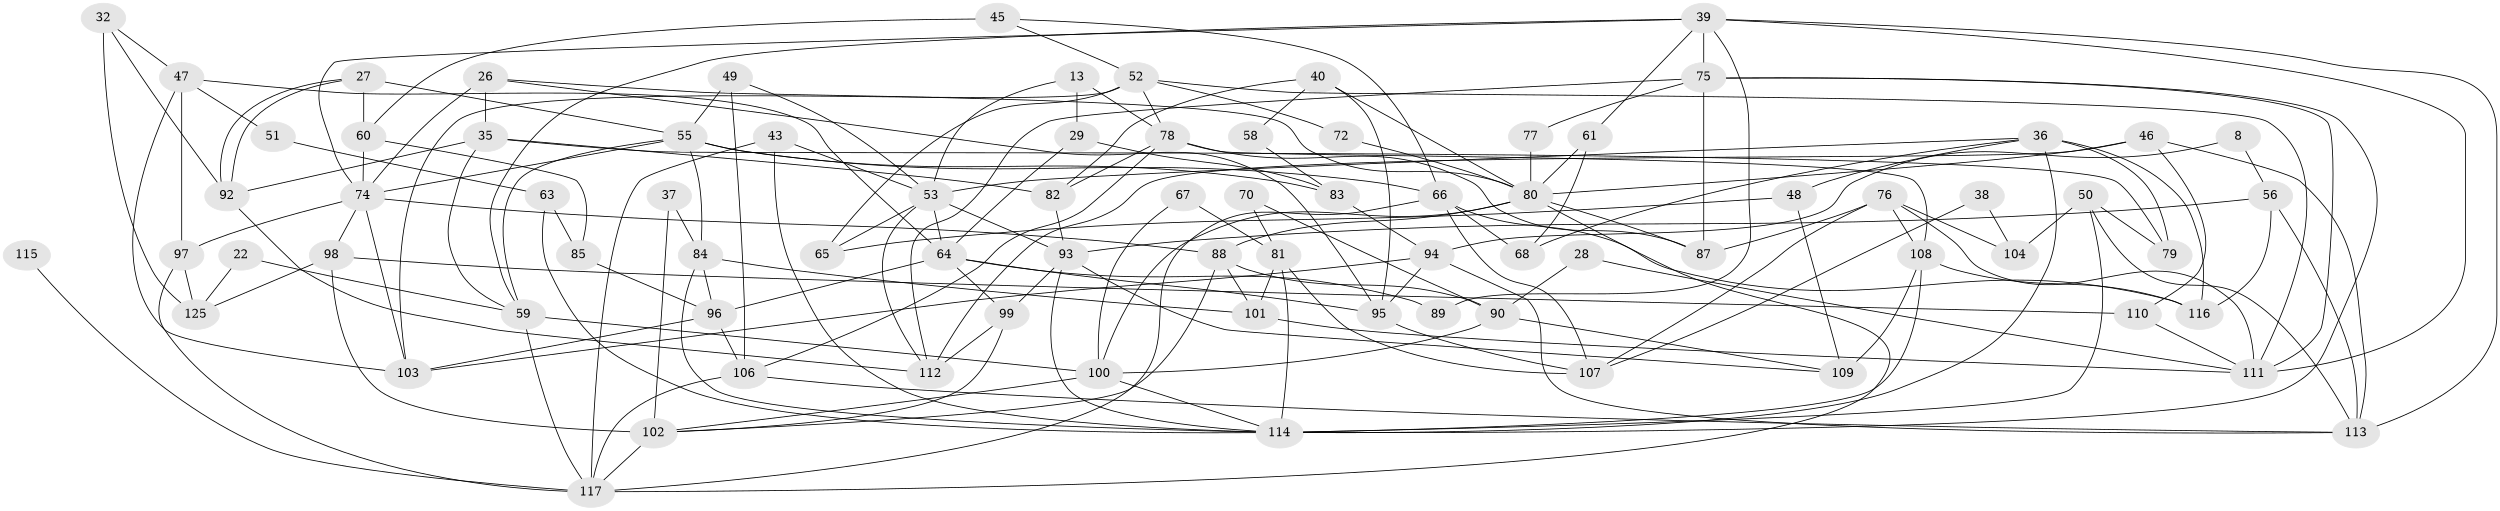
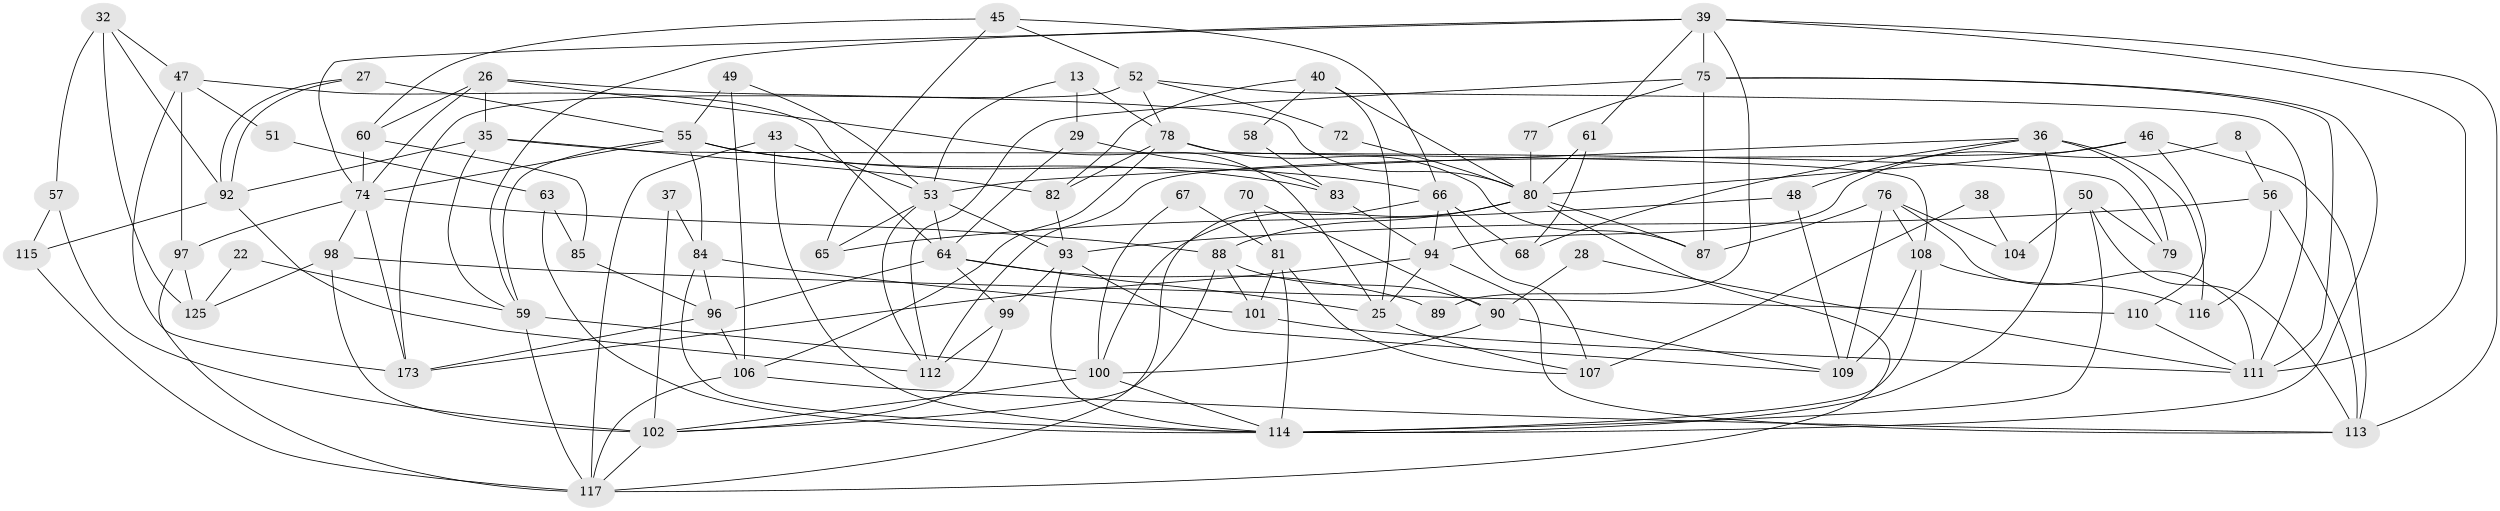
(364, 107) -> (425, 107)
(949, 132) -> (899, 122)
none -> (56, 196)
none -> (127, 226)
(1751, 277) -> (1865, 285)
(1814, 290) -> (1437, 222)
(1379, 315) -> (1379, 315)
(408, 374) -> (408, 374)
